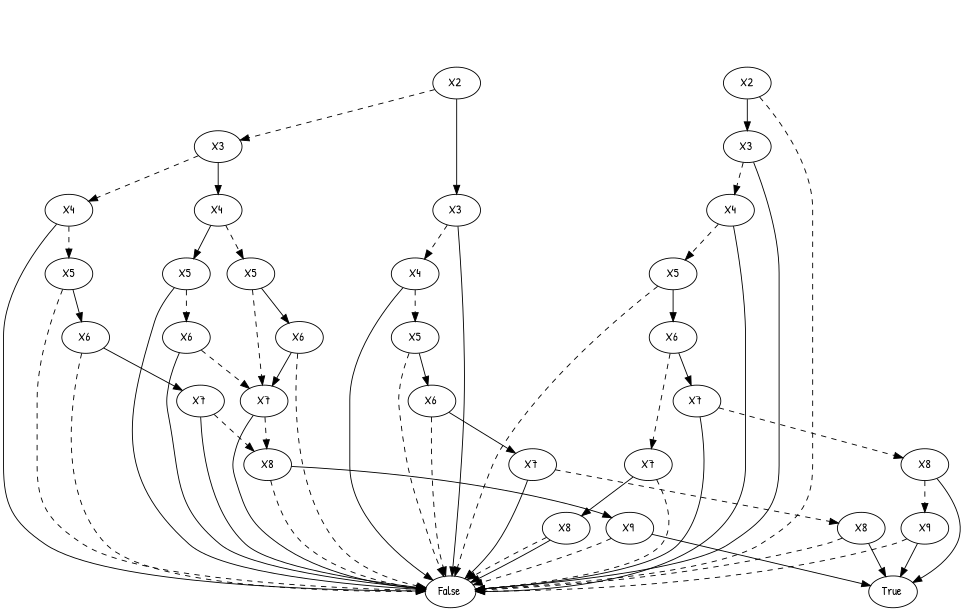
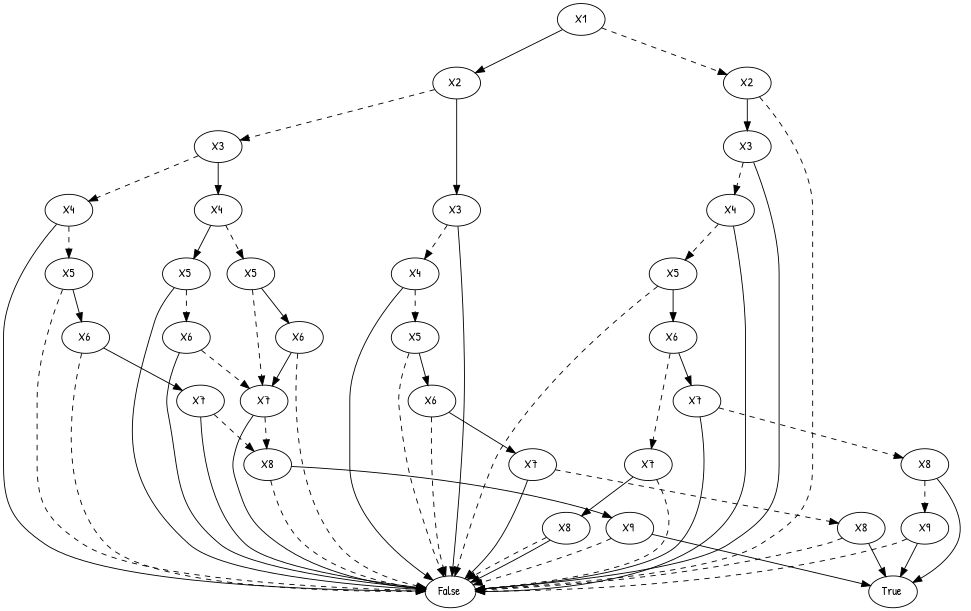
none -> (581, 19)
